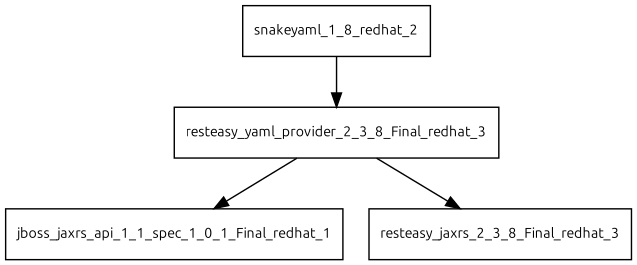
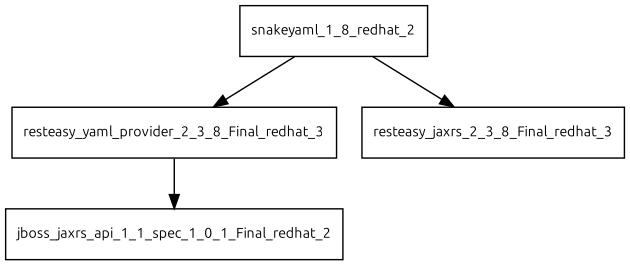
(412, 180) -> (407, 78)
(174, 234) -> (174, 234)
